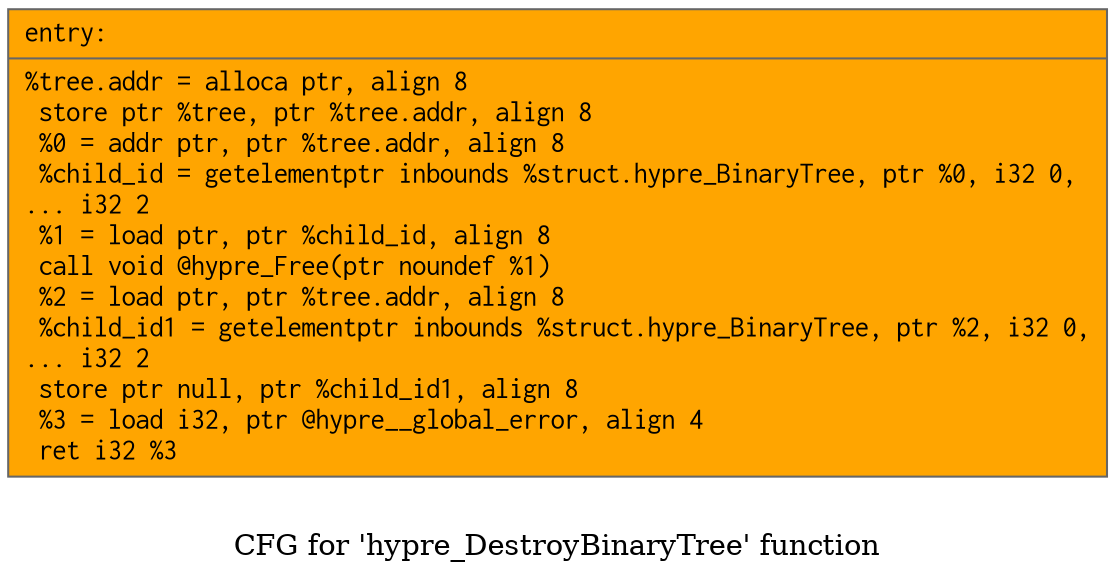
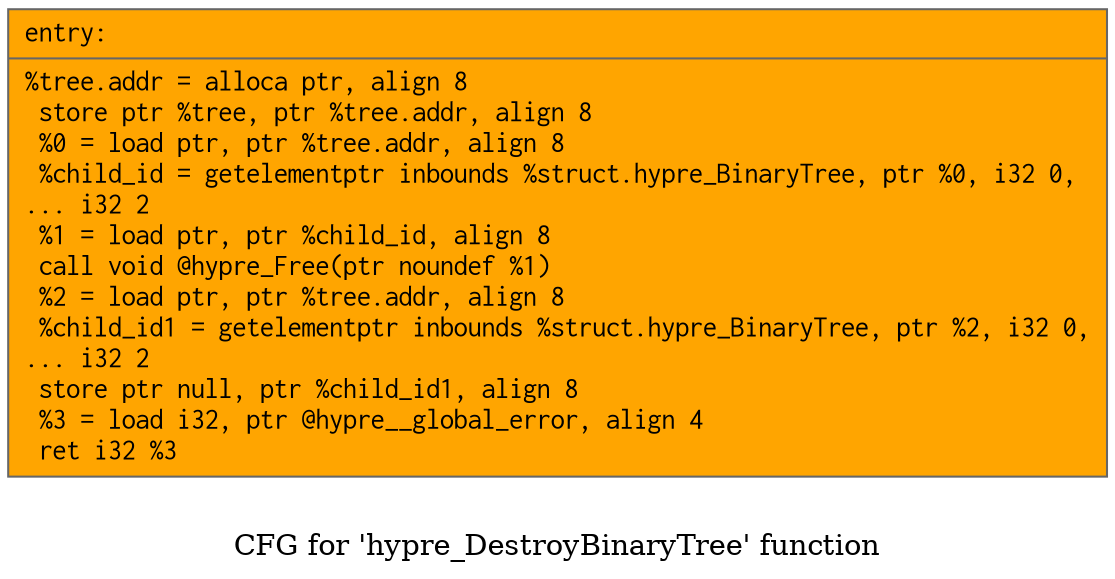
(295, 144) -> (295, 144)
